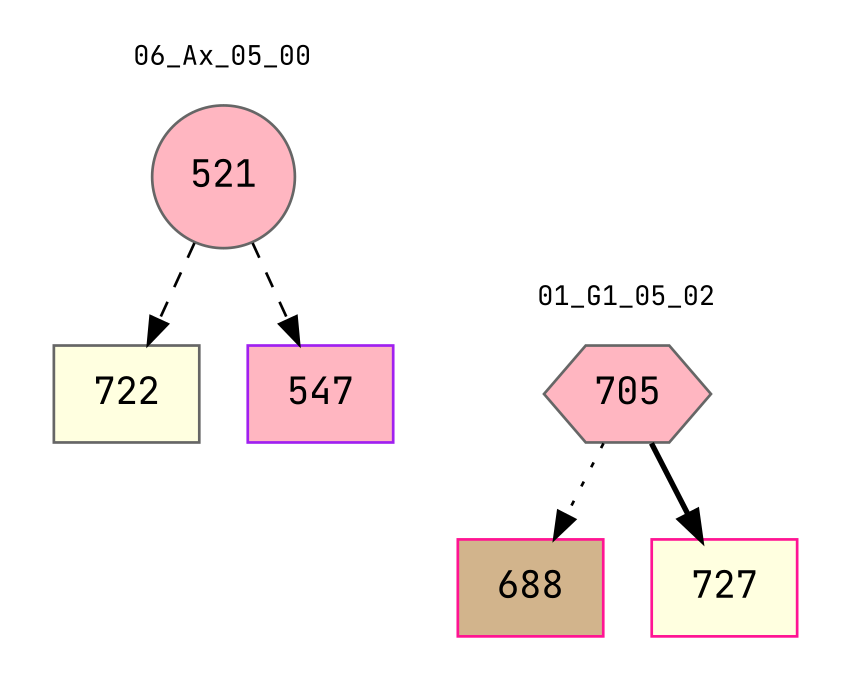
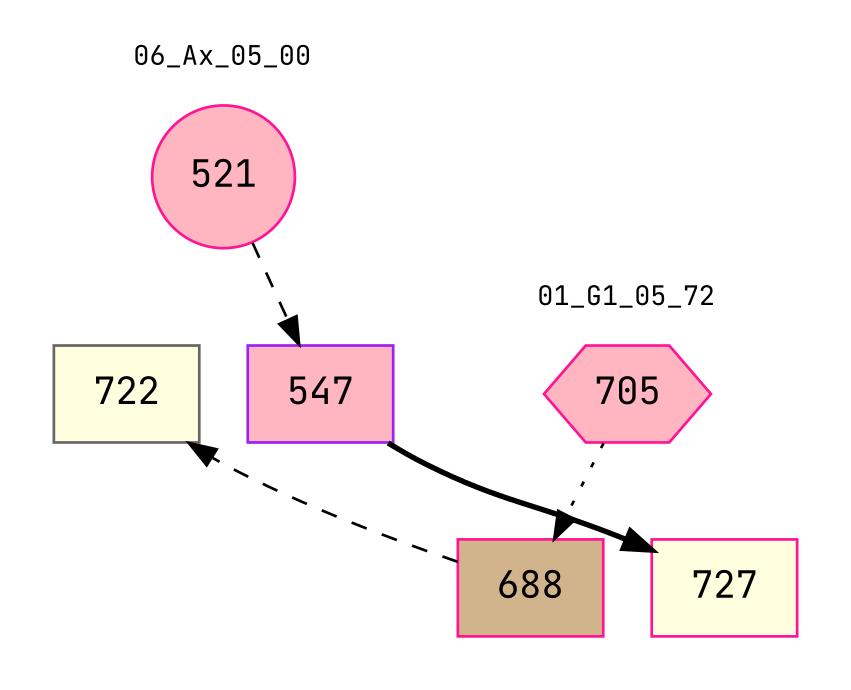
(224, 177) -> (224, 177)
(177, 282) -> (333, 515)
(627, 298) -> (627, 298)
(627, 394) -> (627, 394)
(670, 479) -> (505, 497)
